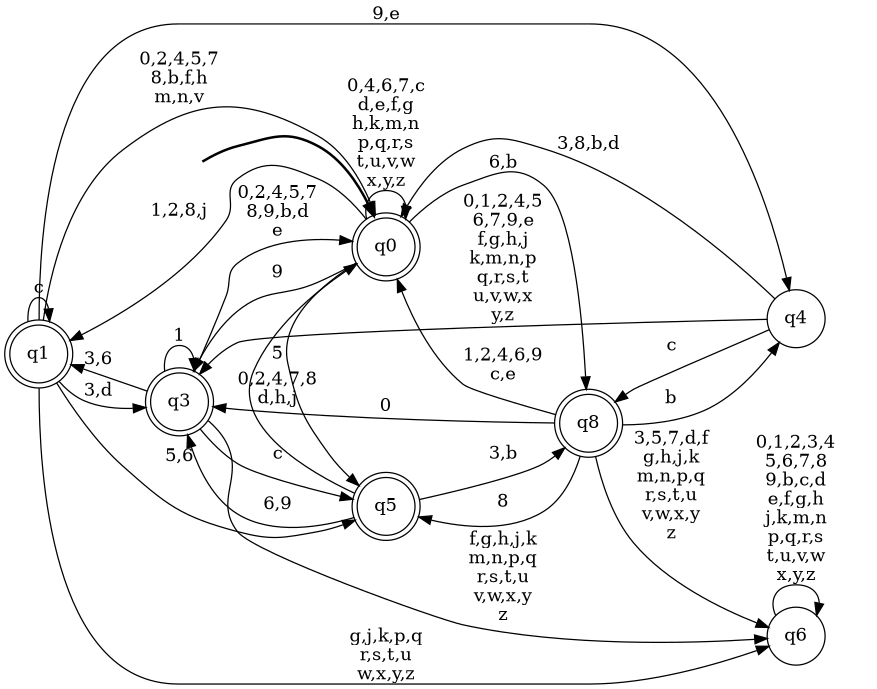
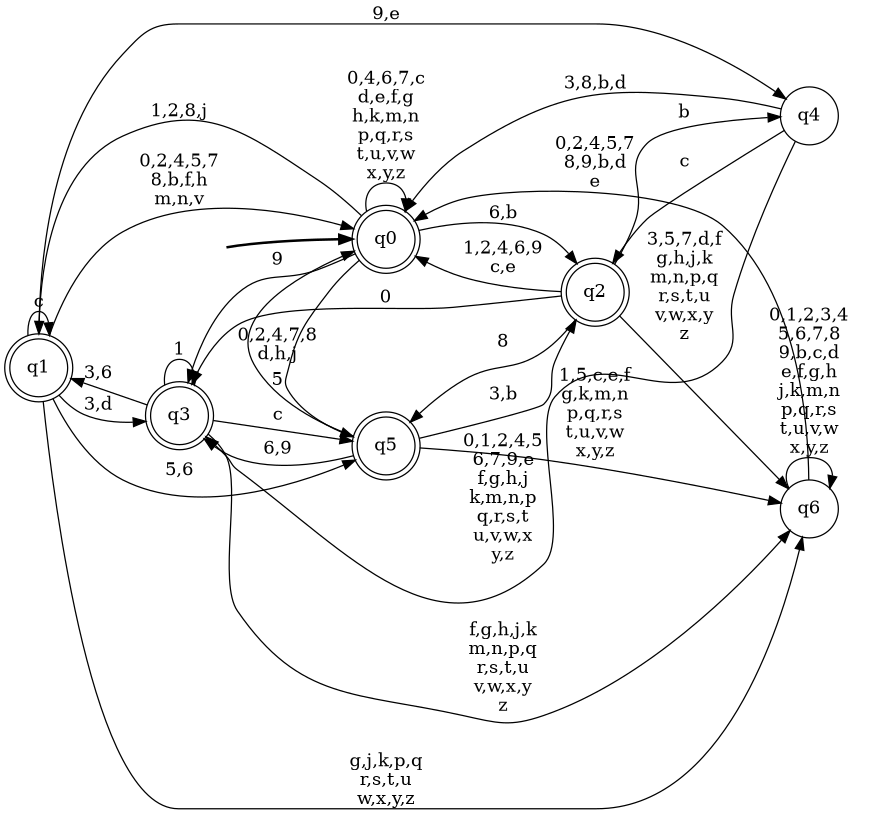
(234, 267) -> (709, 218)
(589, 423) -> (595, 292)
none -> (595, 468)
